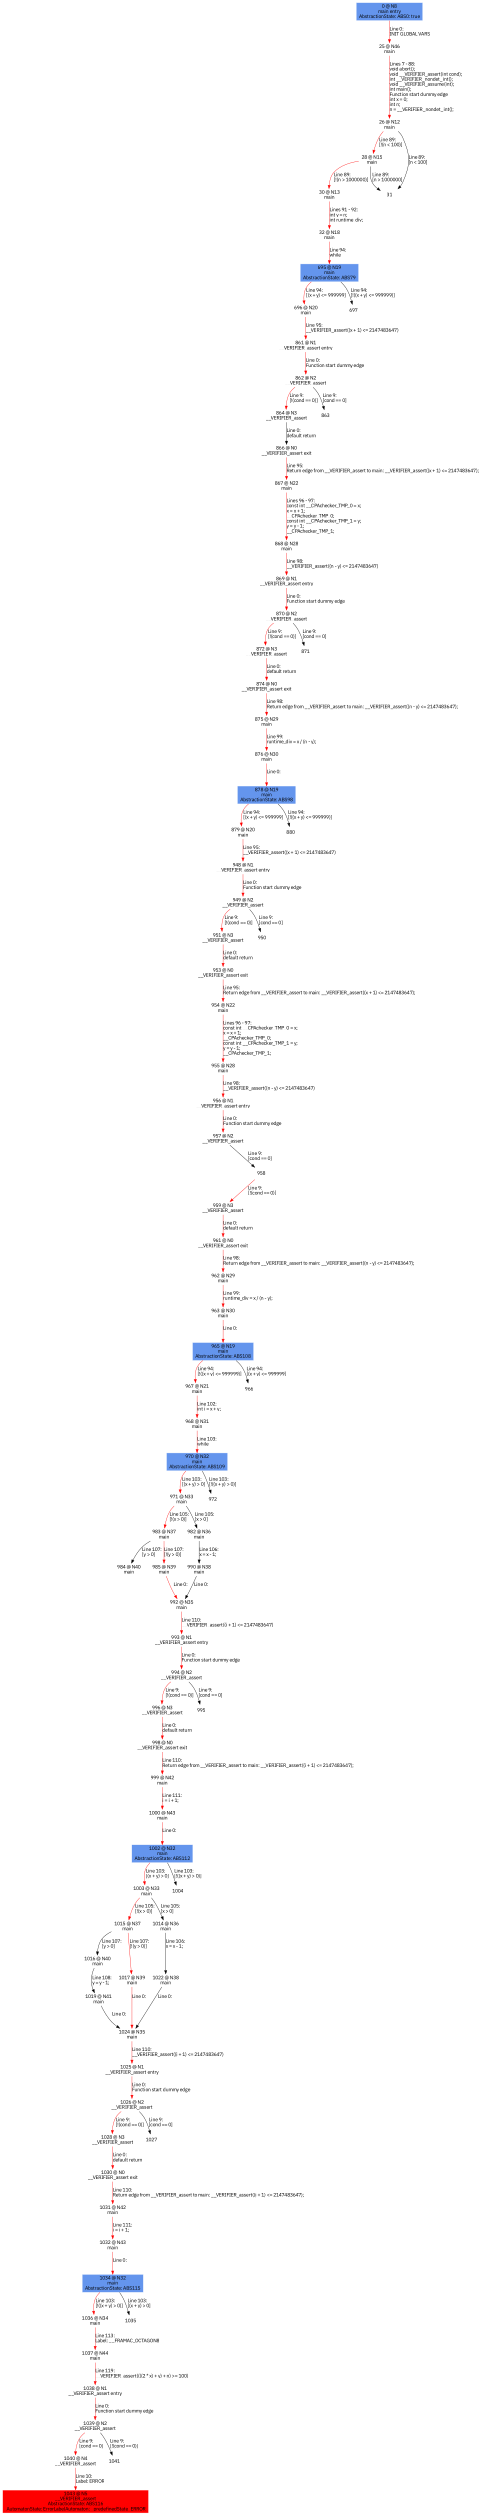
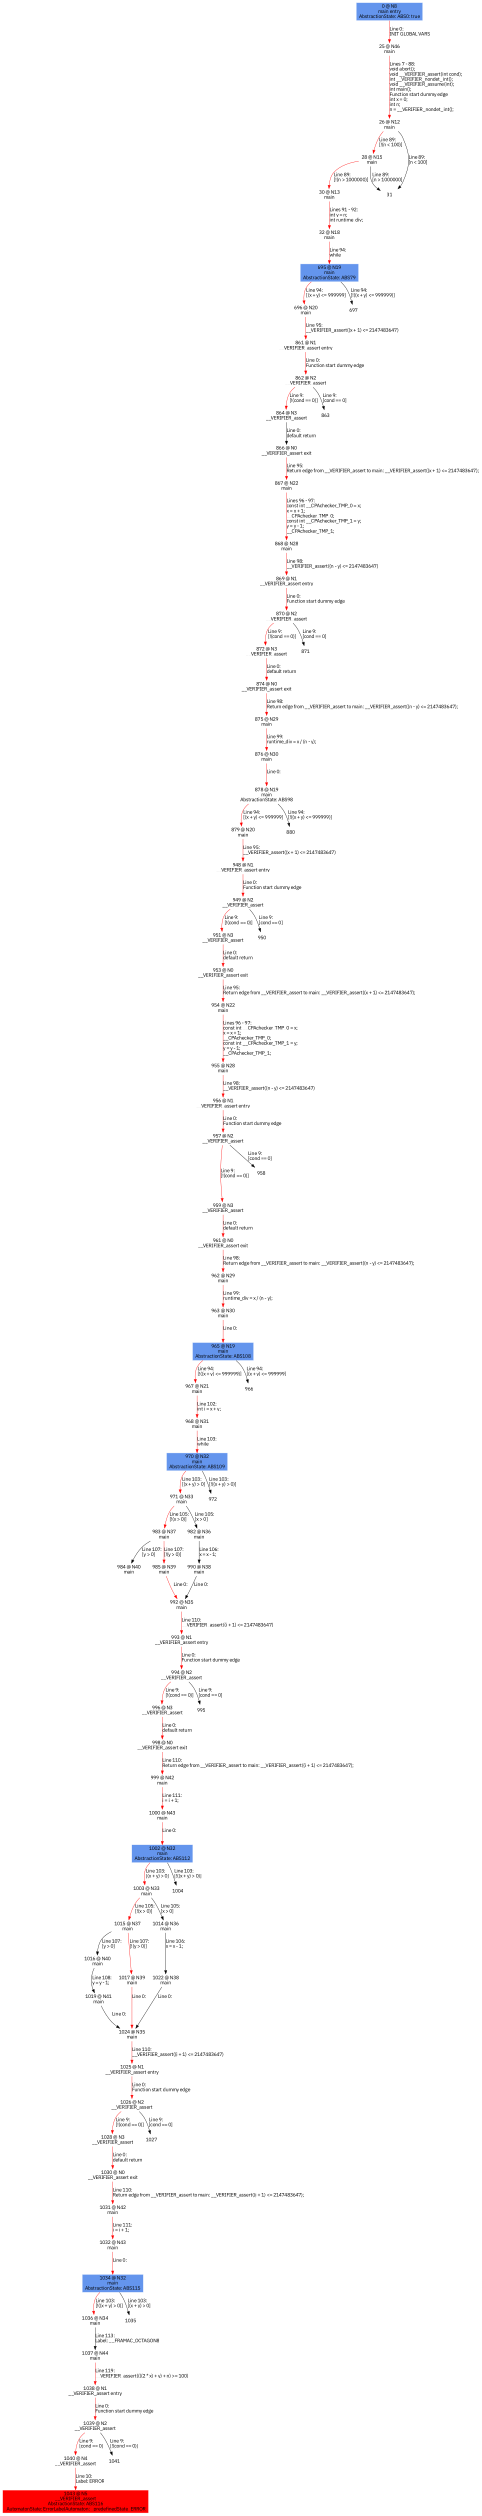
(267, 795) -> (267, 795)
(244, 1190) -> (221, 1172)
(95, 2337) -> (95, 2337)
